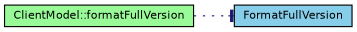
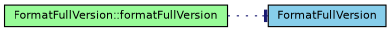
(99, 16) -> (116, 16)
